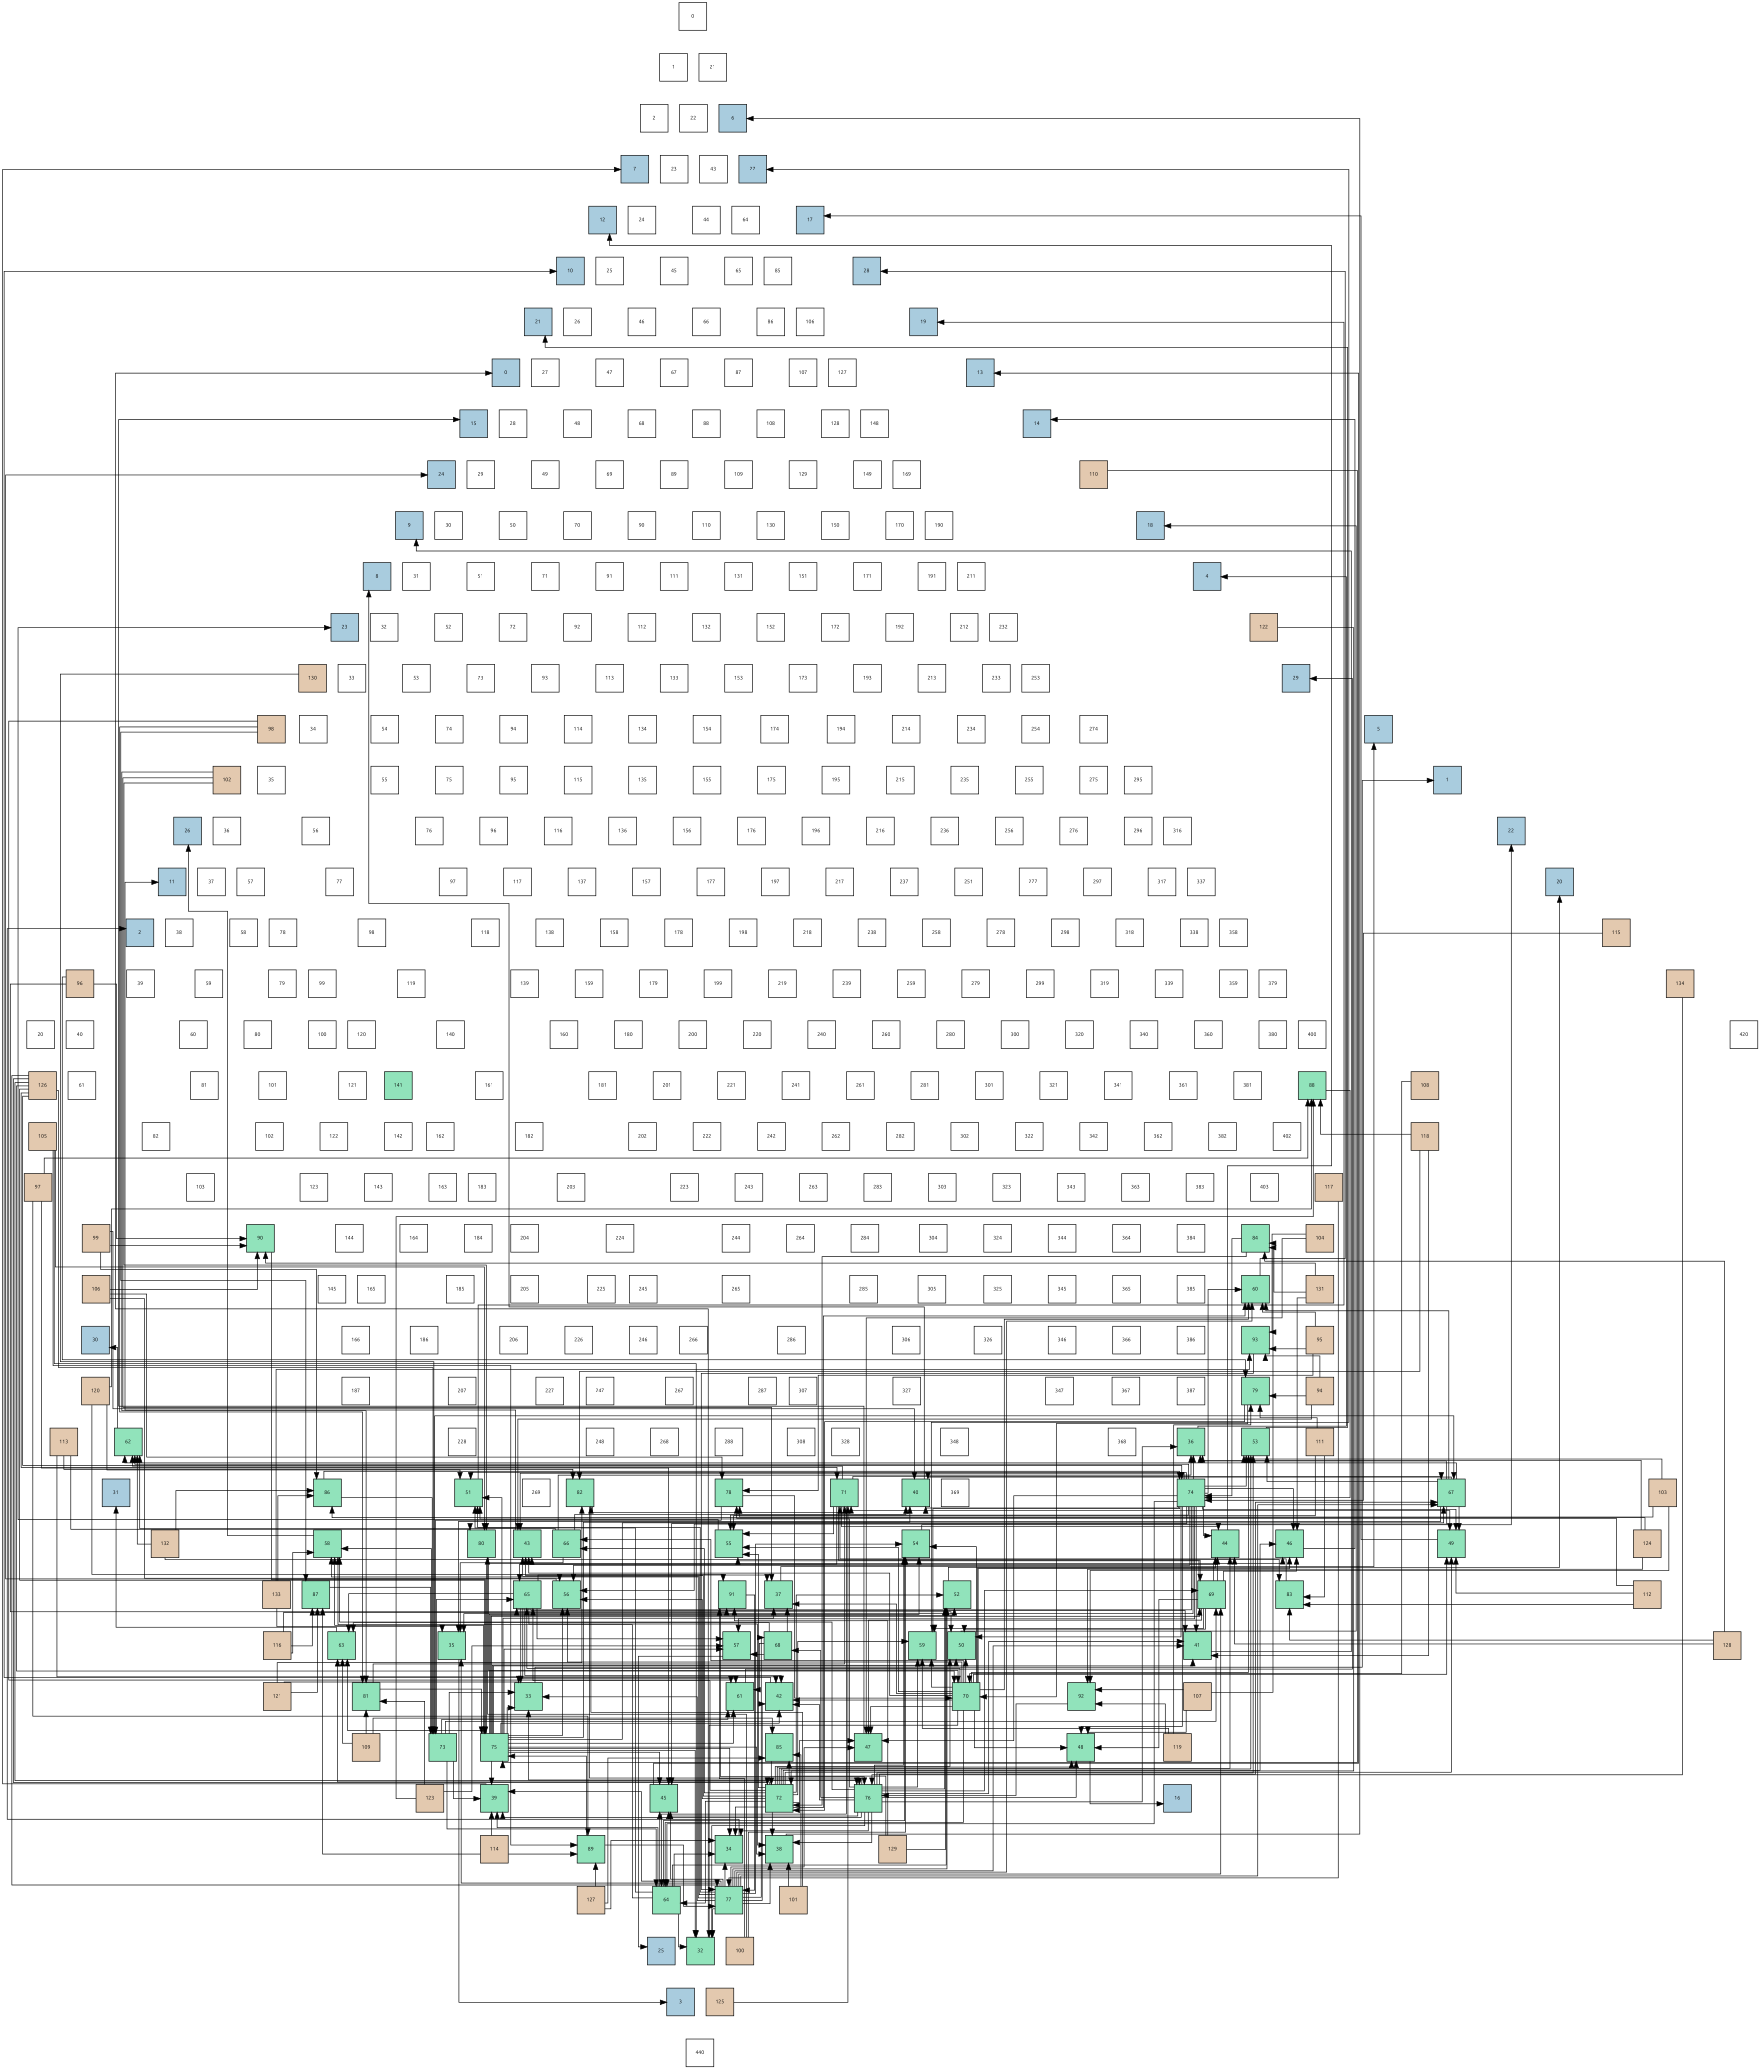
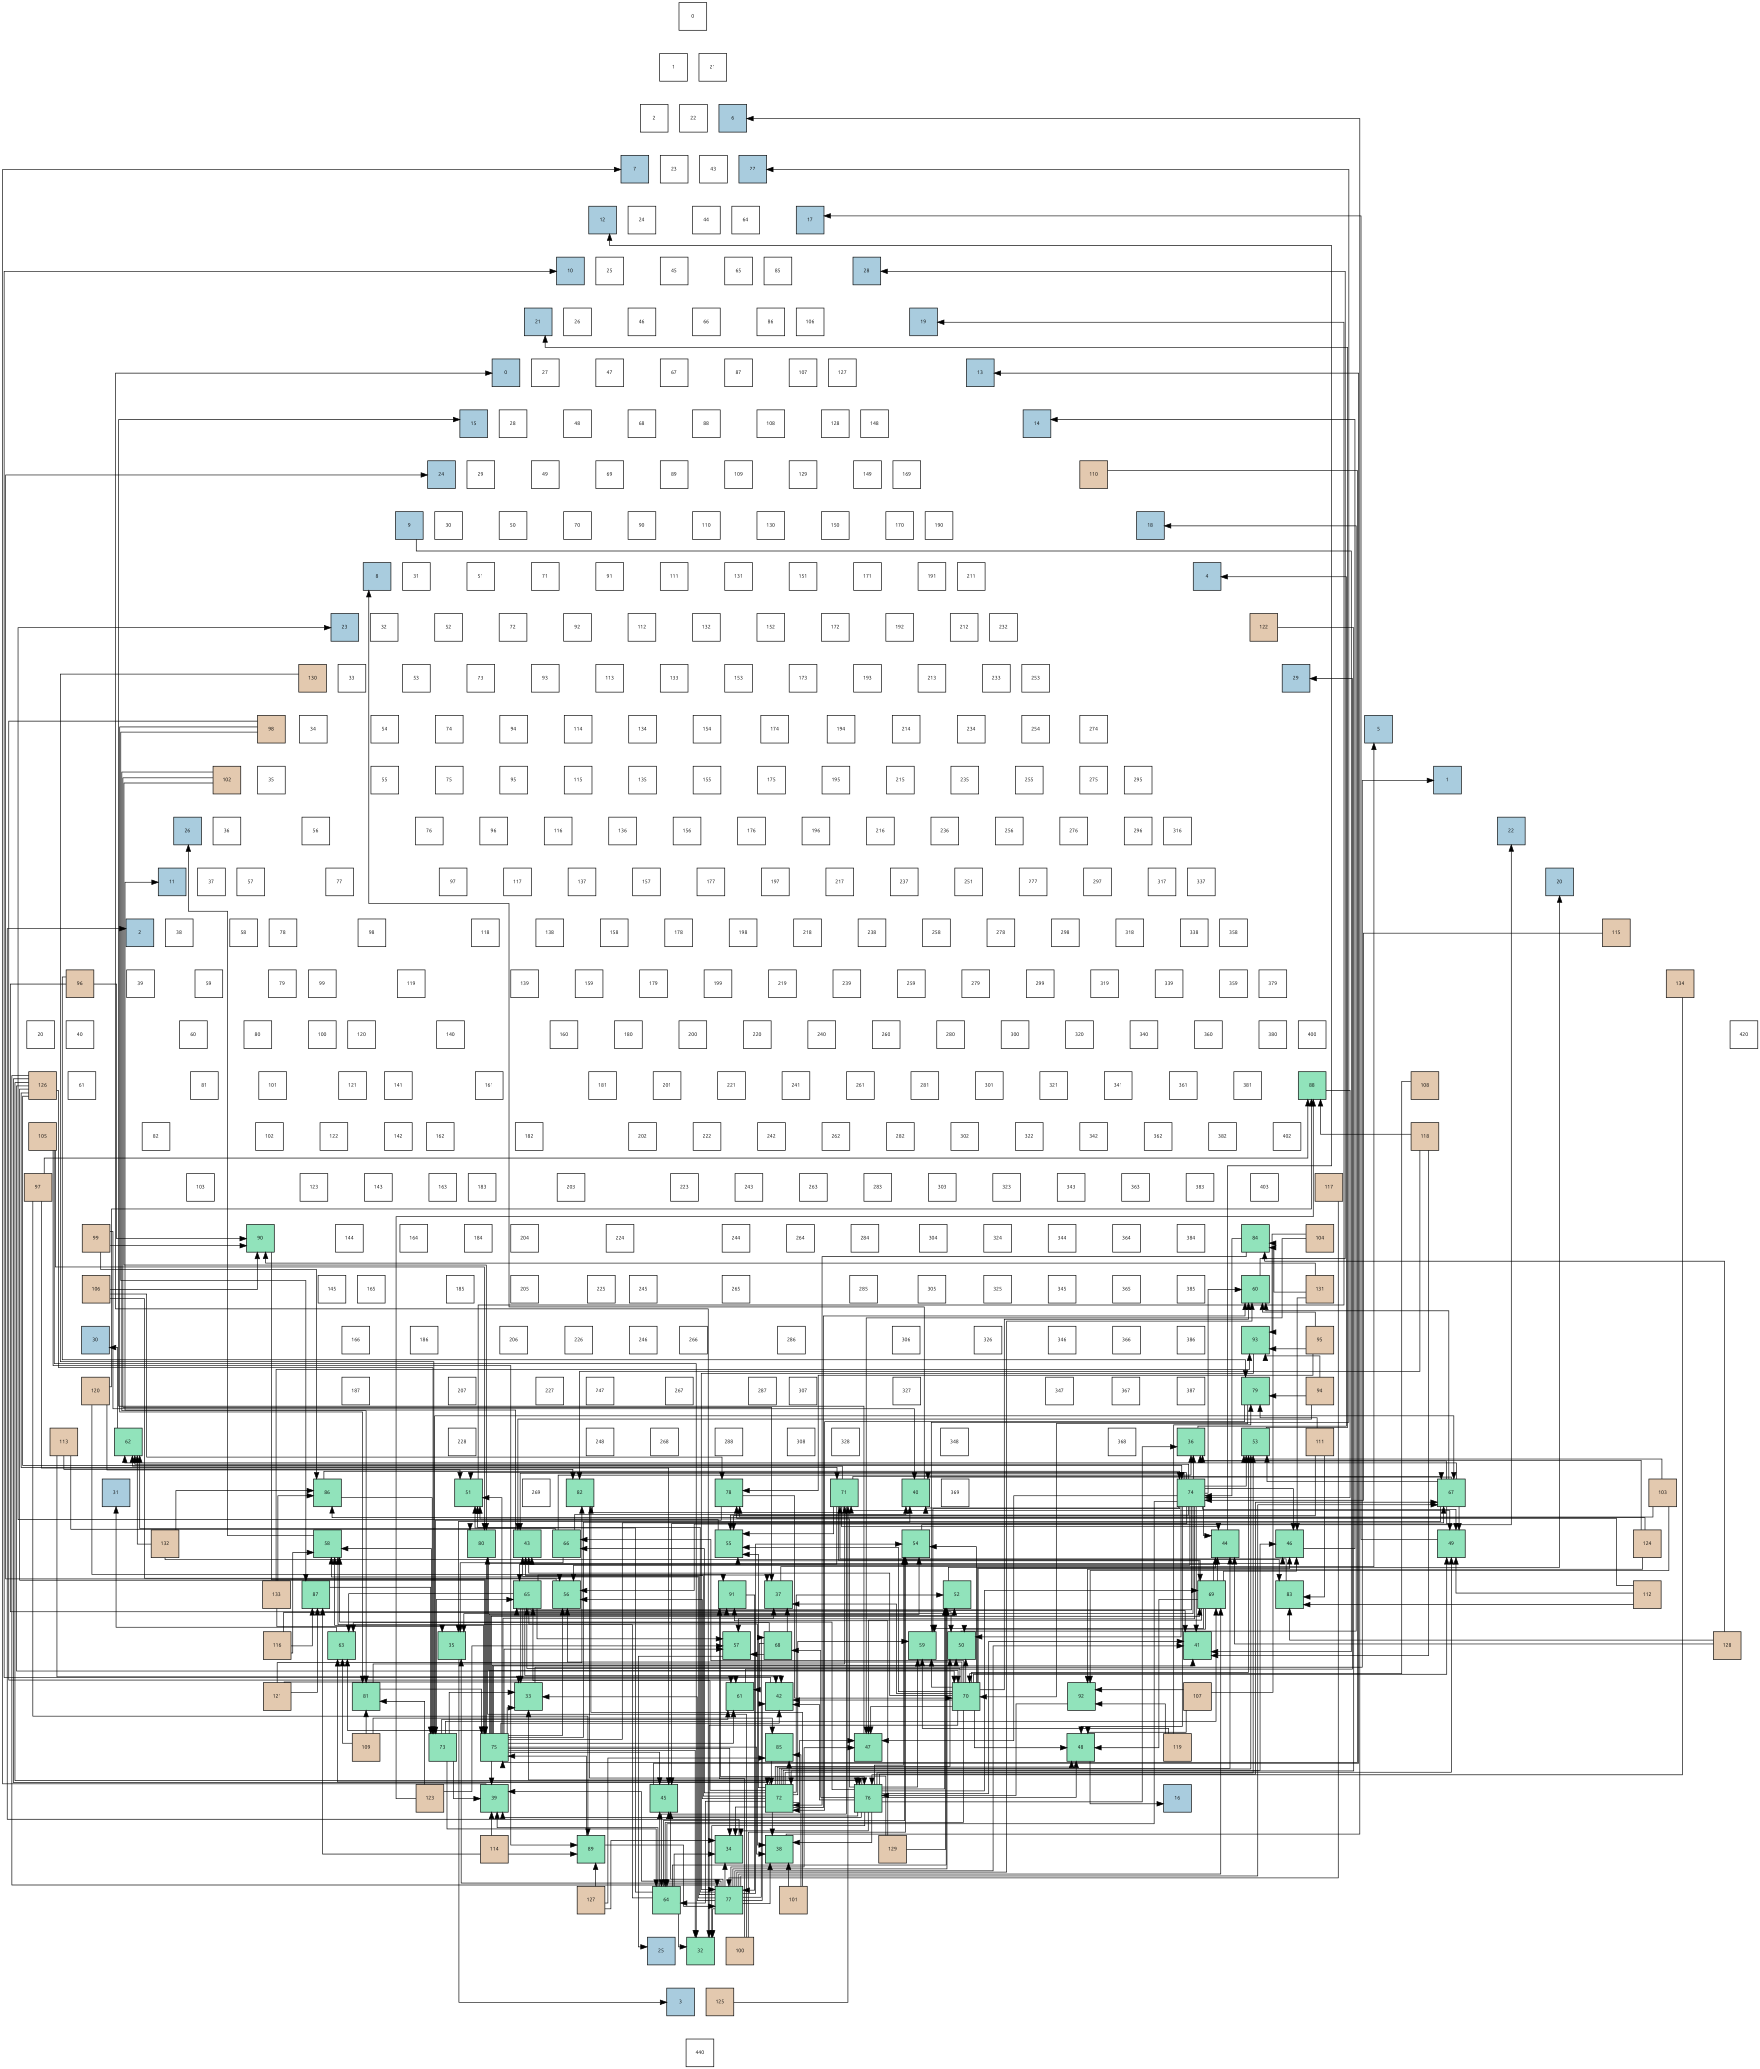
(1338, 551) -> (1277, 551)
(398, 1086) -> (398, 1086)
